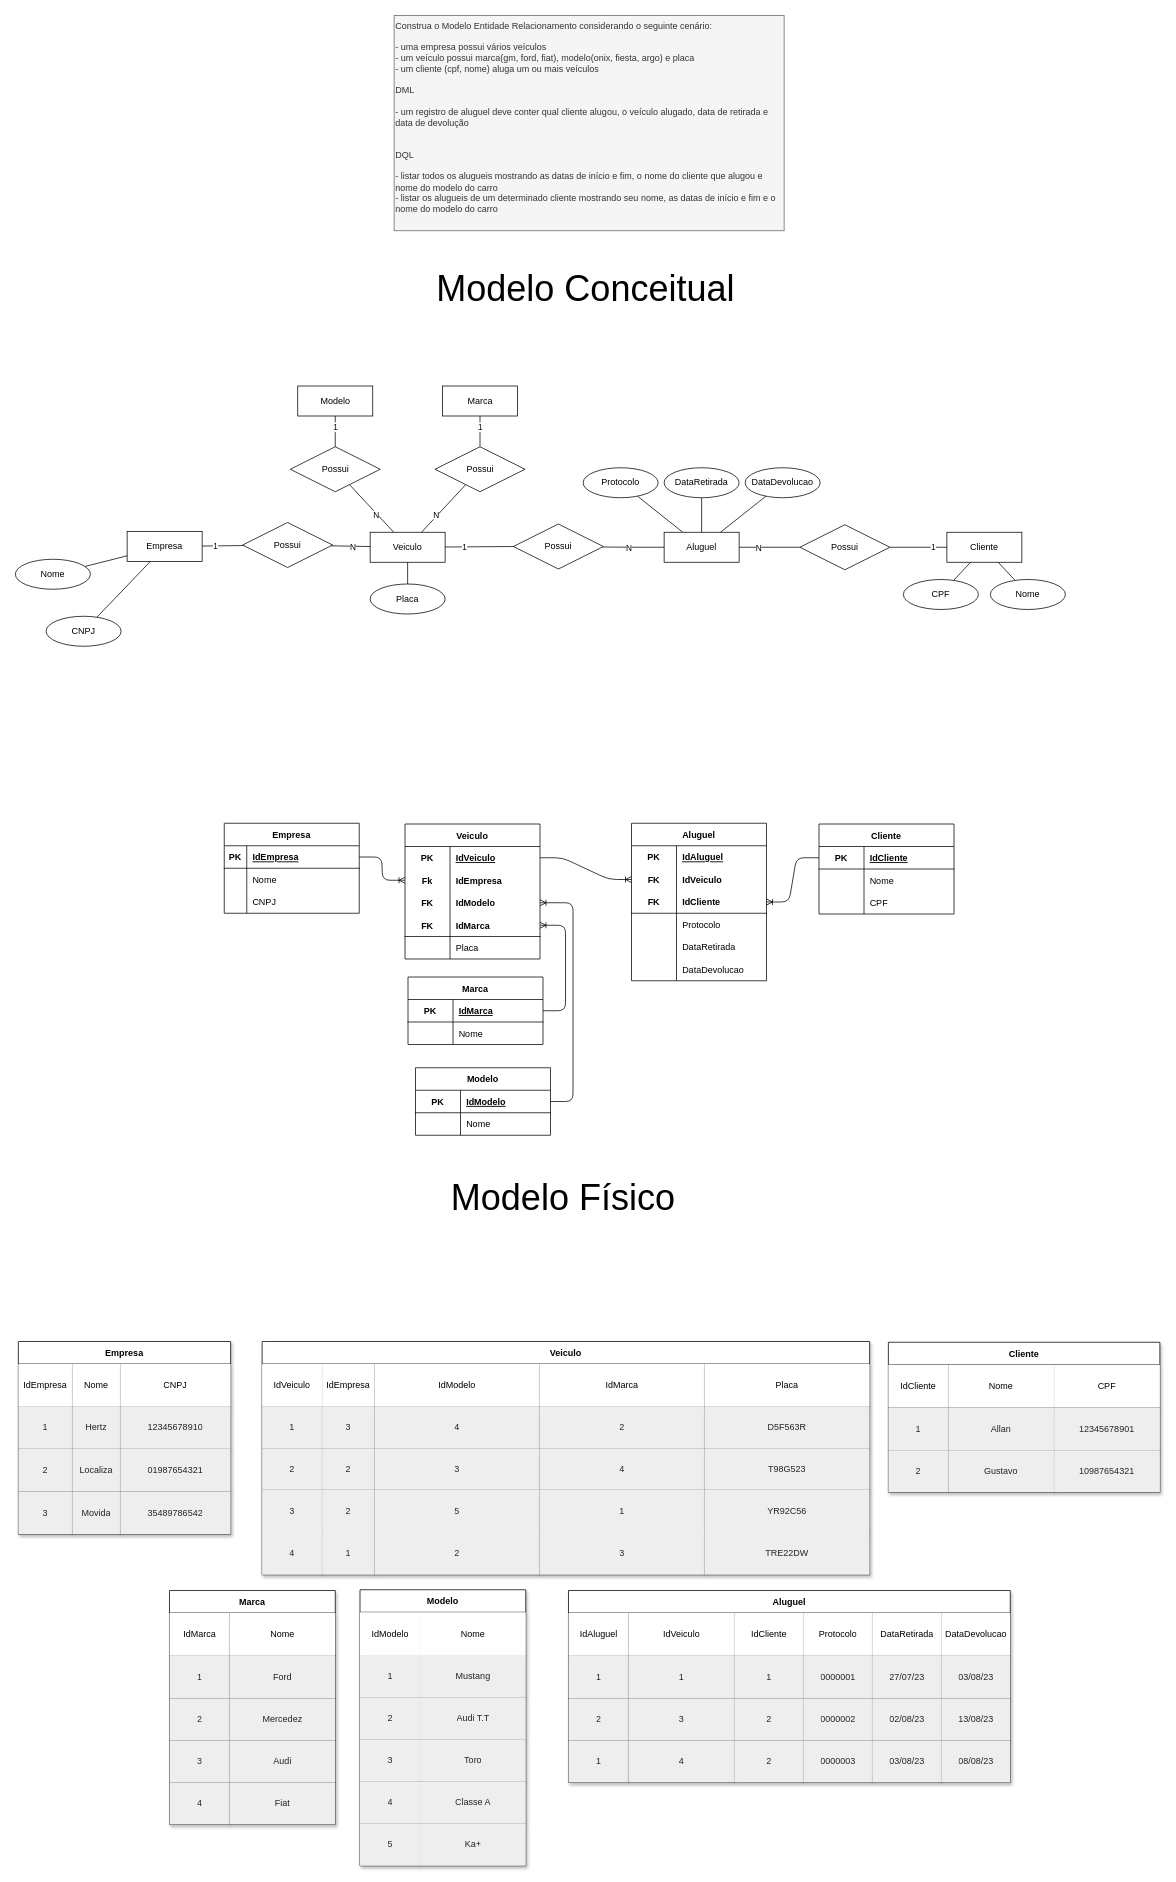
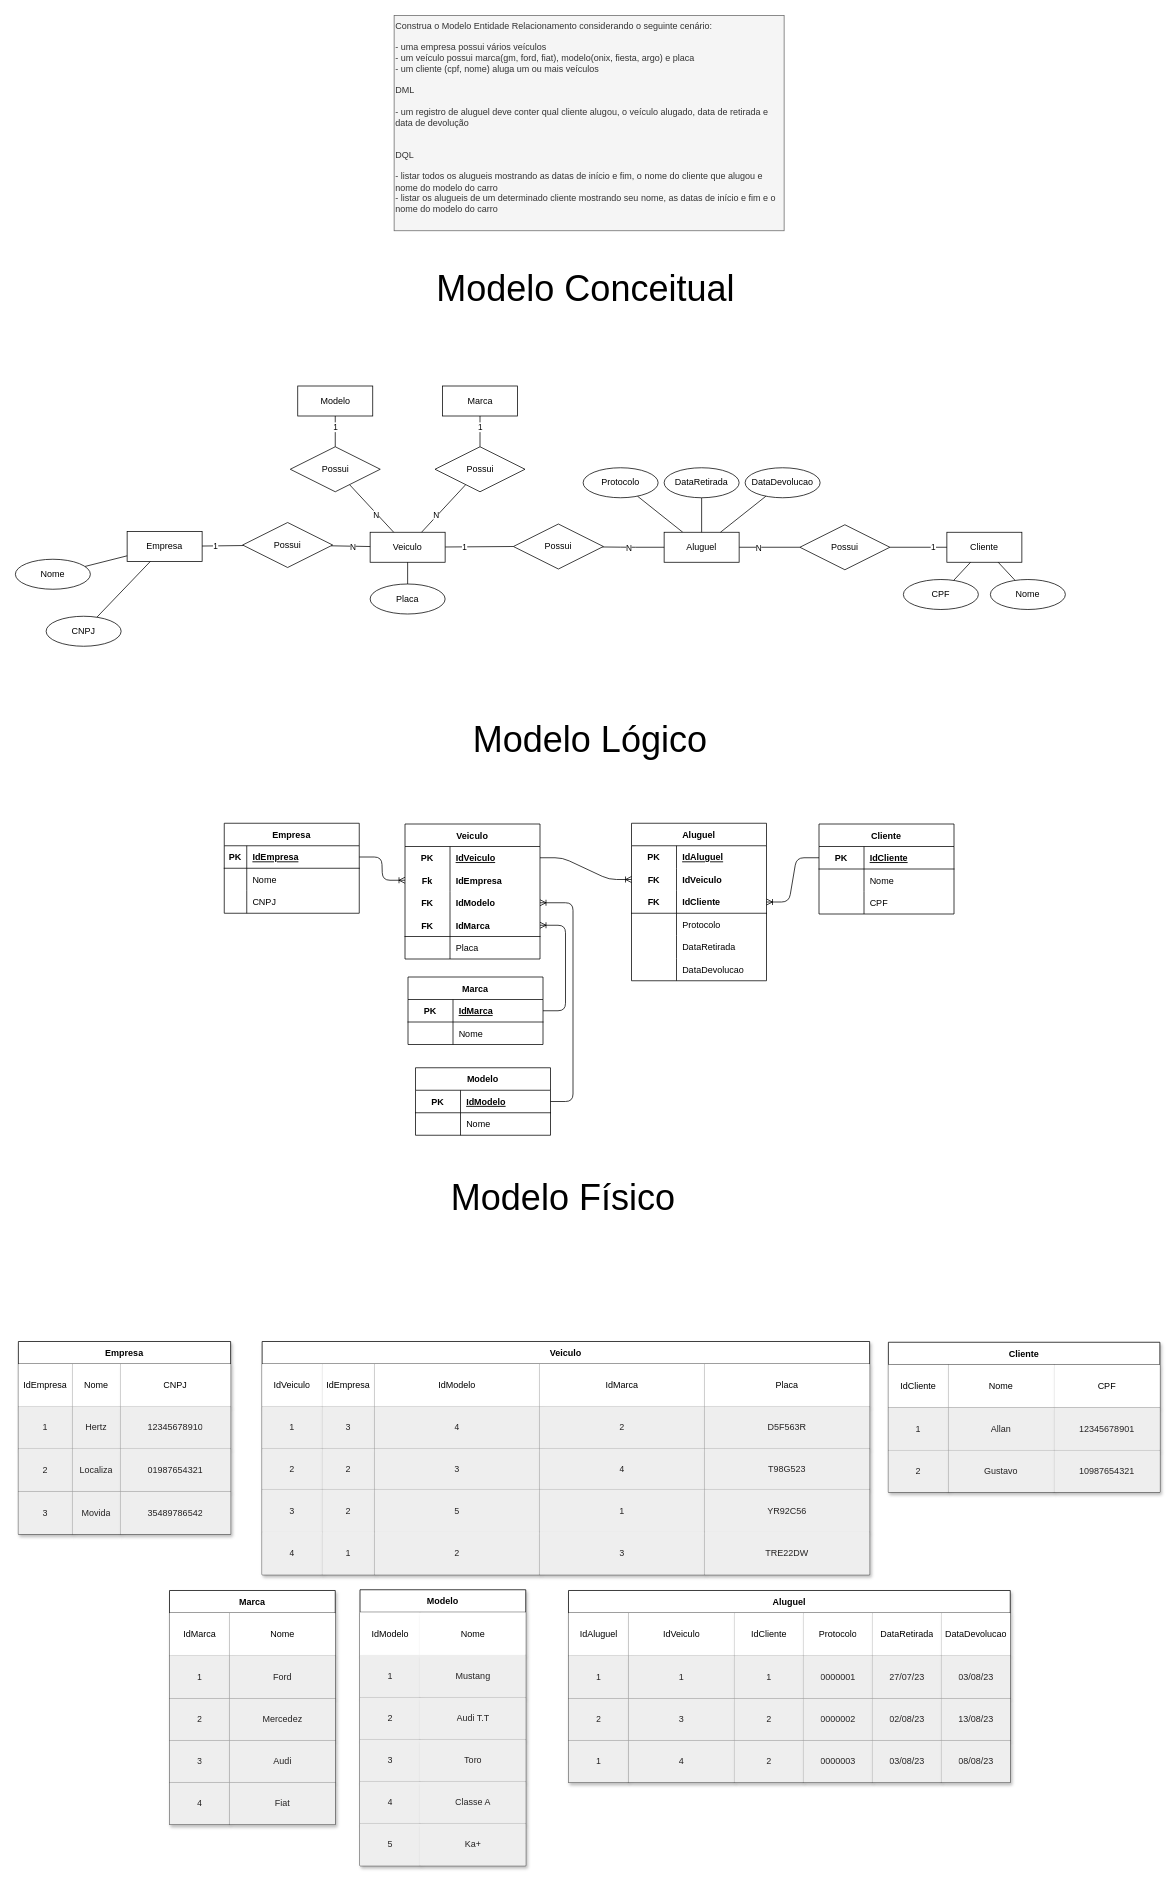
none -> (590, 739)
